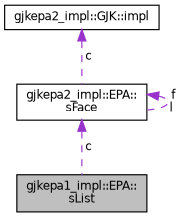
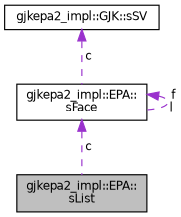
(82, 17) -> (82, 17)
(82, 193) -> (82, 193)
